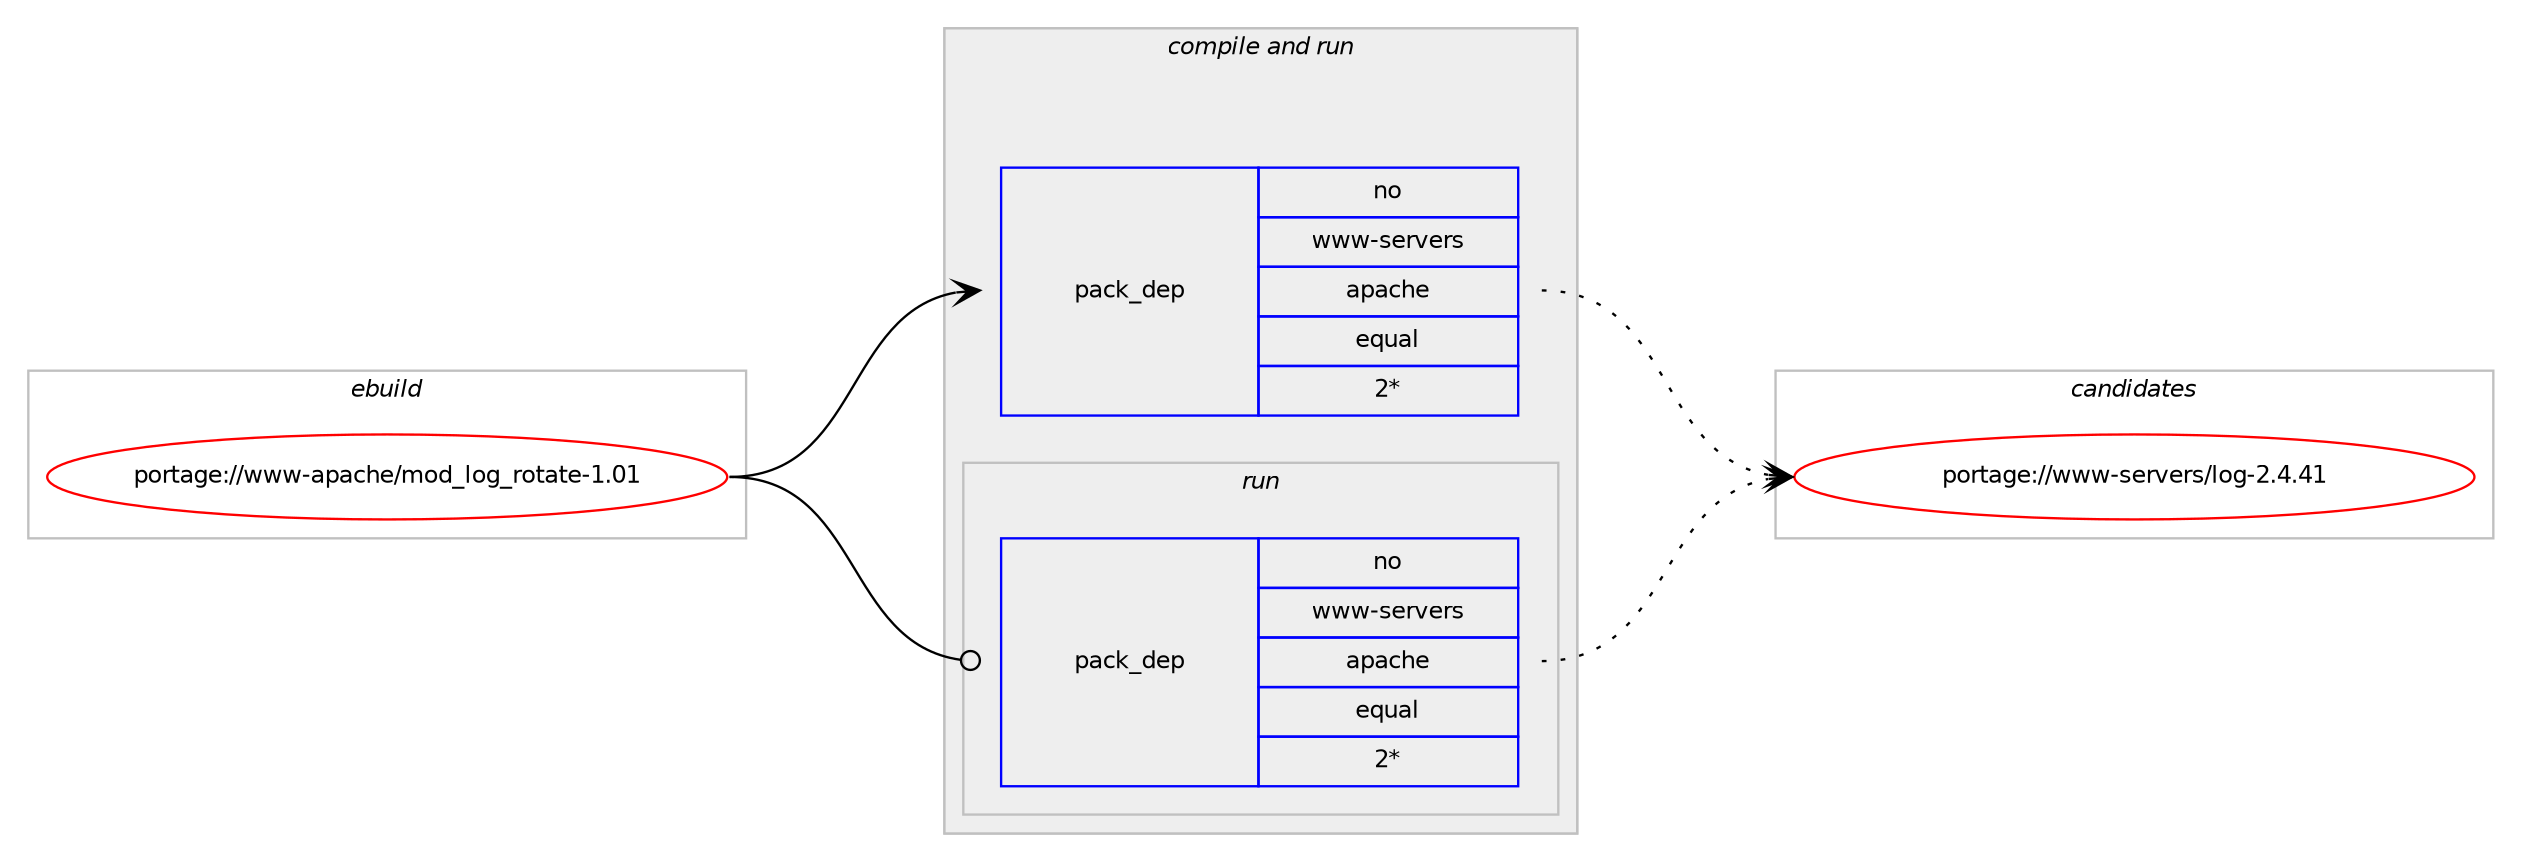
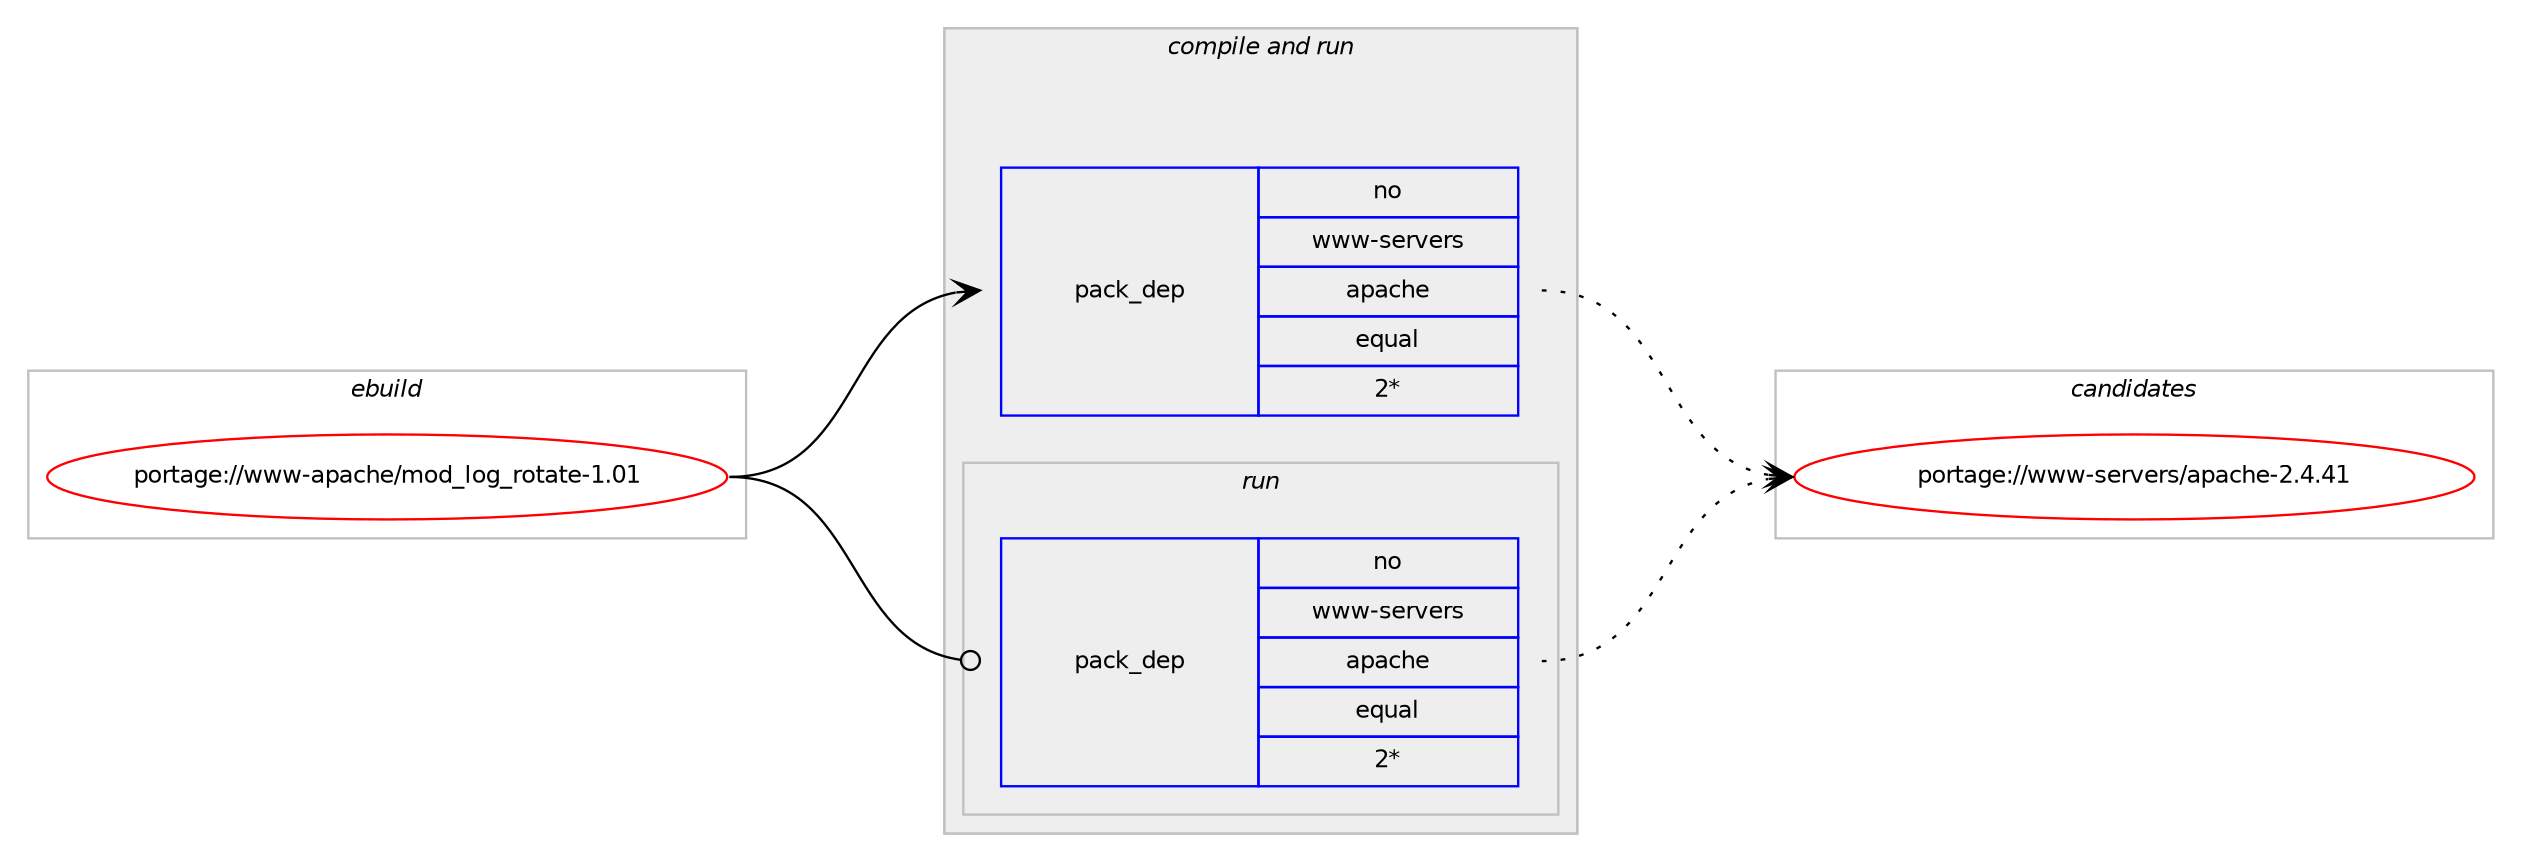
(2134, 477) -> (2134, 477)
